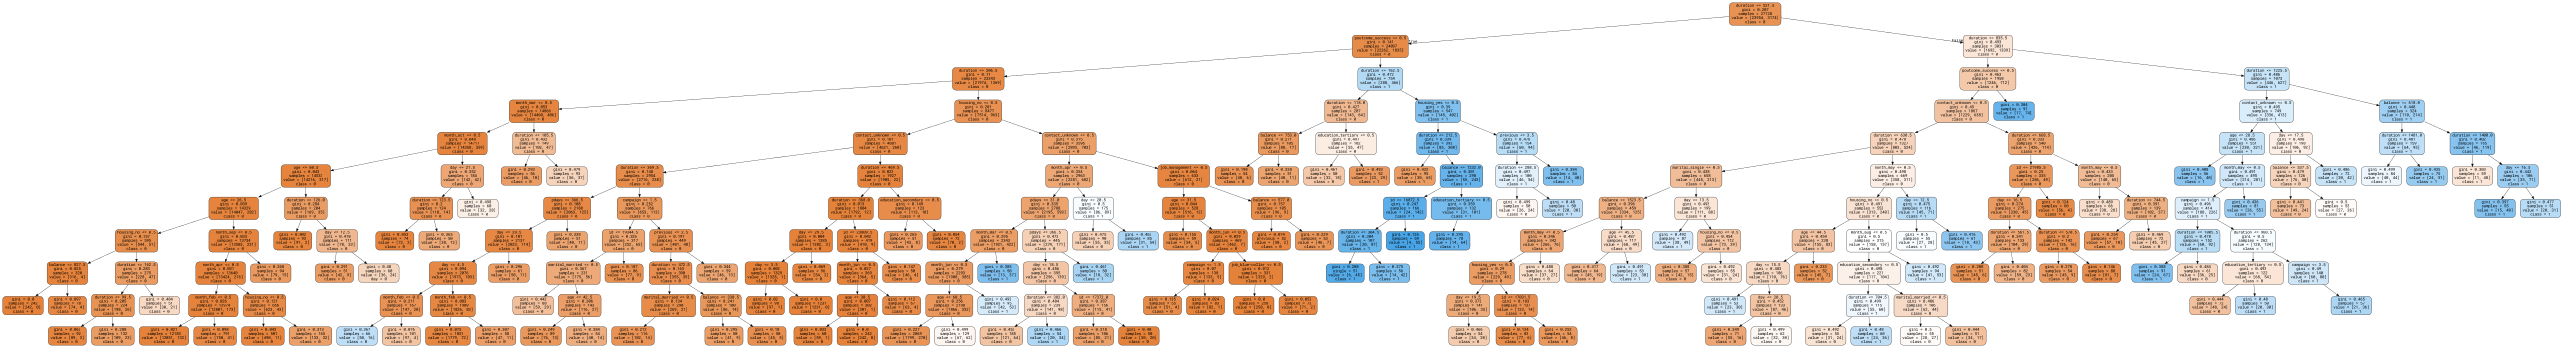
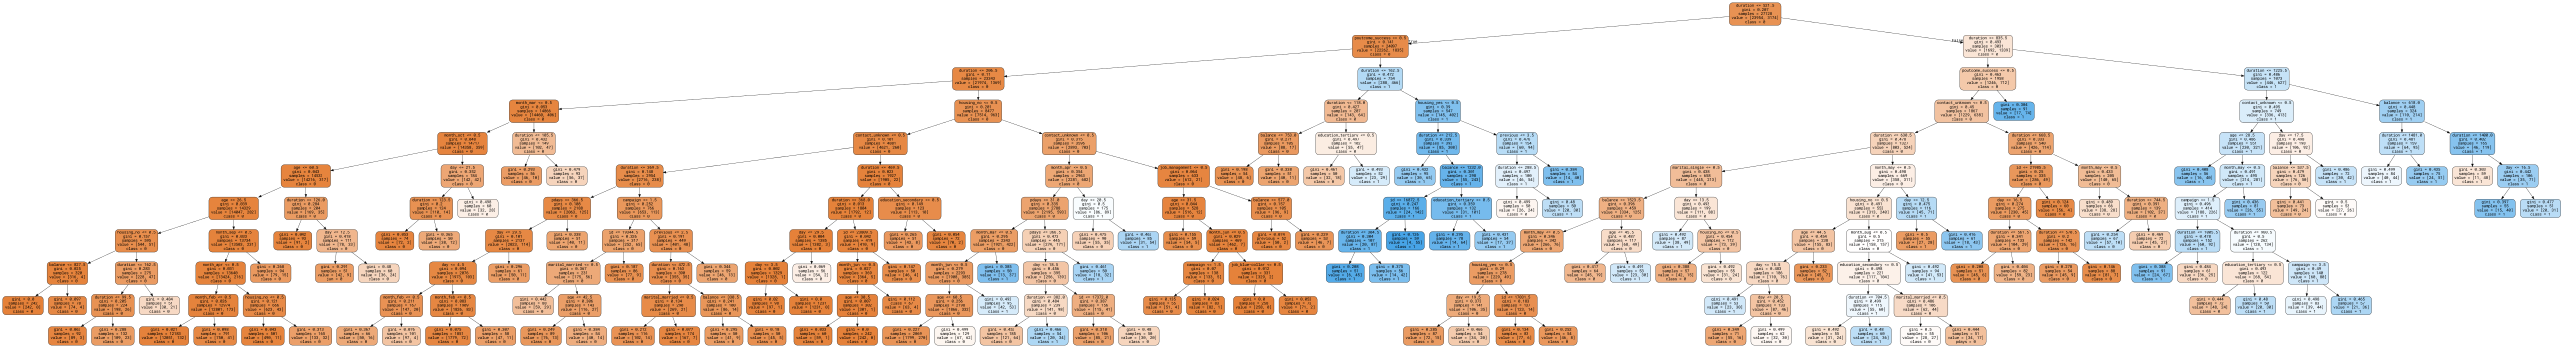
(1369, 176) -> (1369, 176)
(1415, 176) -> (1415, 176)
none -> (1495, 241)
(1917, 241) -> (1917, 241)
(2104, 241) -> (2104, 241)
(334, 273) -> (334, 273)
(379, 273) -> (379, 273)
(812, 273) -> (812, 273)
(1345, 273) -> (1345, 273)
(1540, 273) -> none
(902, 306) -> (902, 306)
none -> (2306, 306)
(357, 336) -> (357, 336)
none -> (680, 336)
(1139, 336) -> (1139, 336)
none -> (1424, 336)
(1966, 336) -> (1966, 336)
